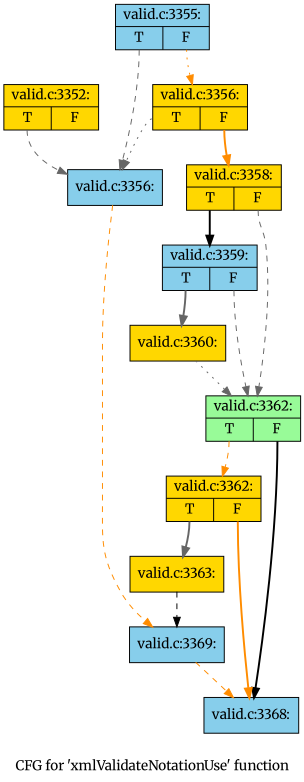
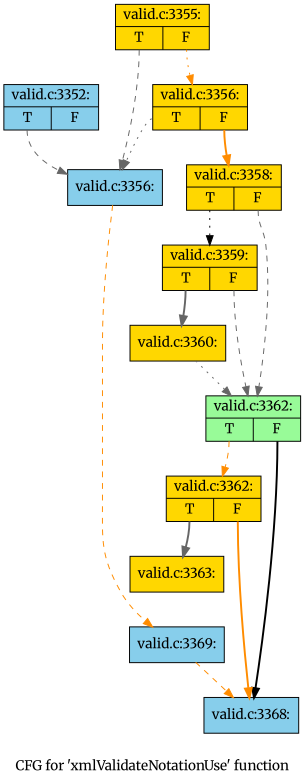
(162, 27) -> (162, 27)
(51, 107) -> (51, 107)
(210, 223) -> (210, 223)
(210, 268) -> (210, 268)
(177, 604) -> none
